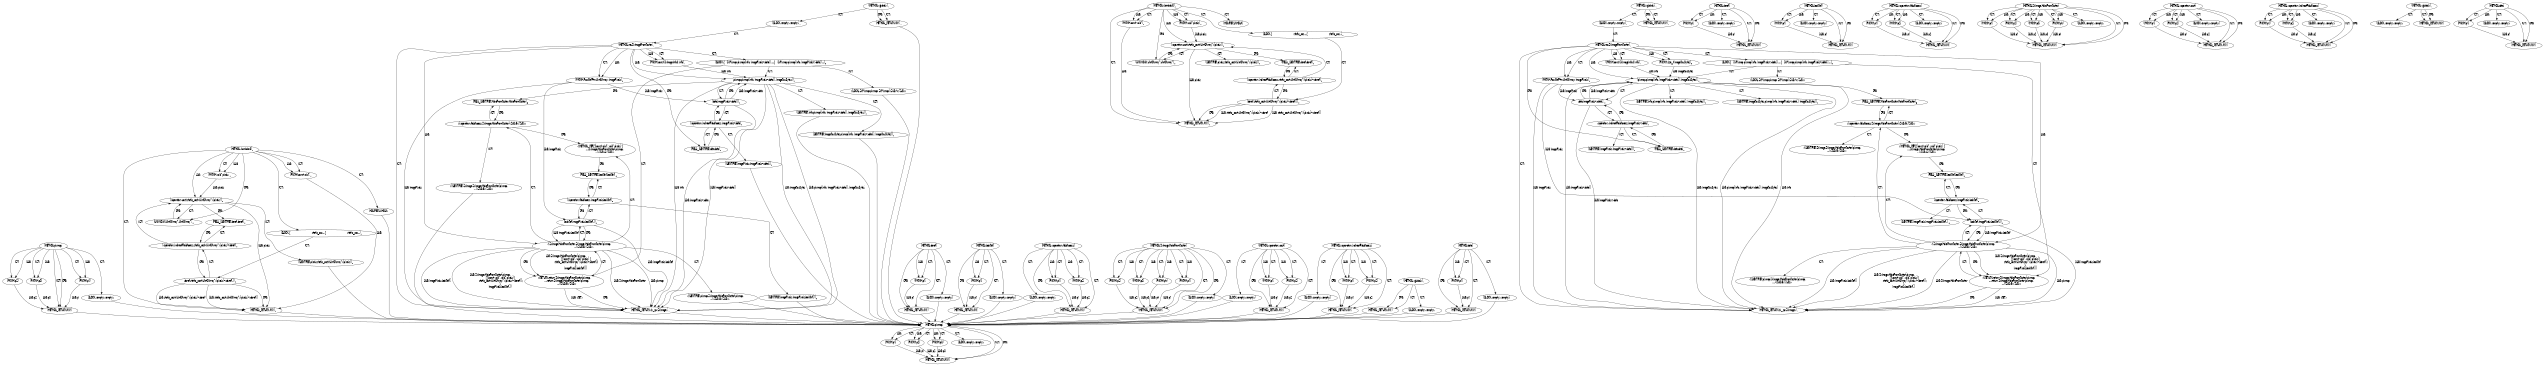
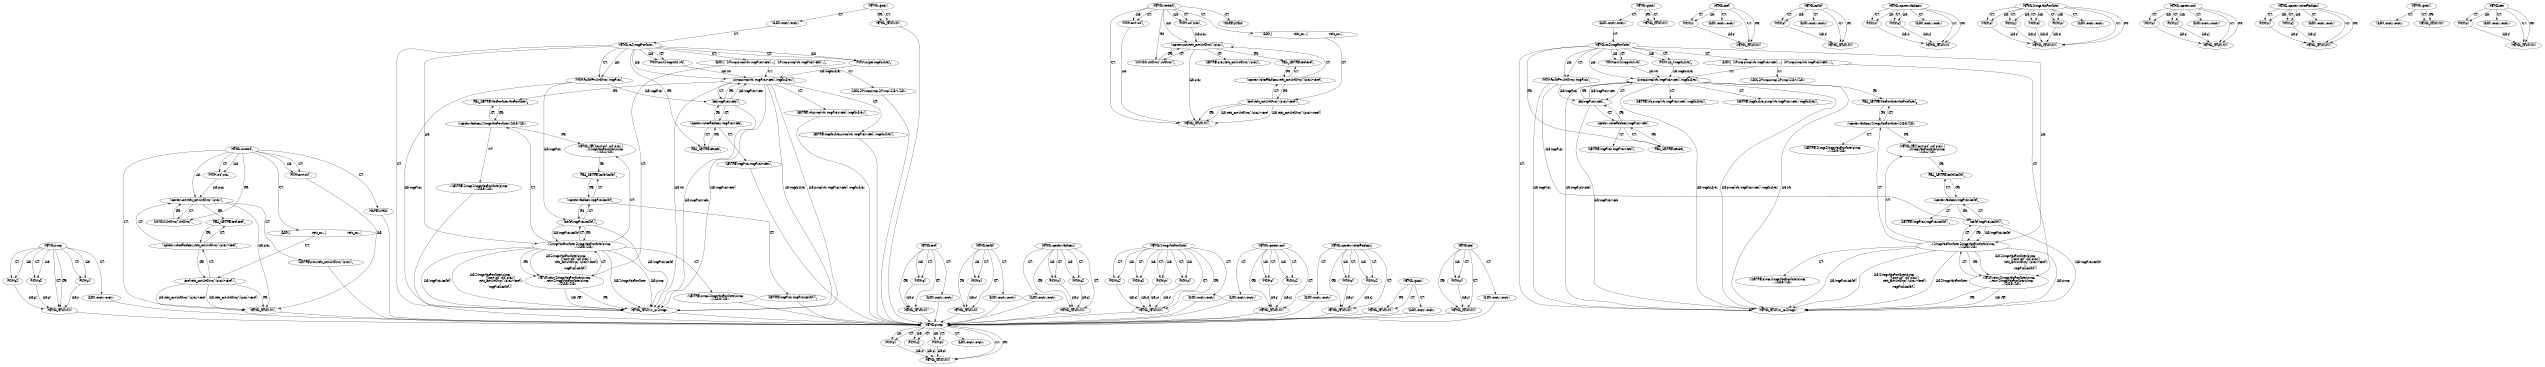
none -> (874, 63)
